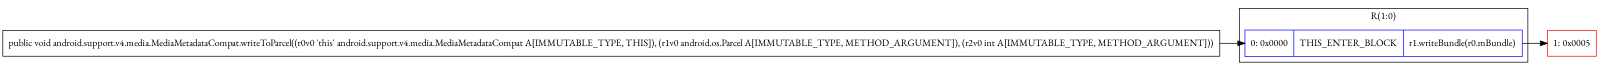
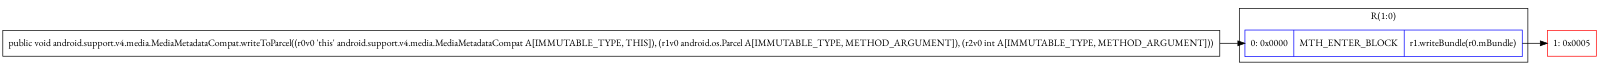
(1348, 43) -> (1349, 43)
